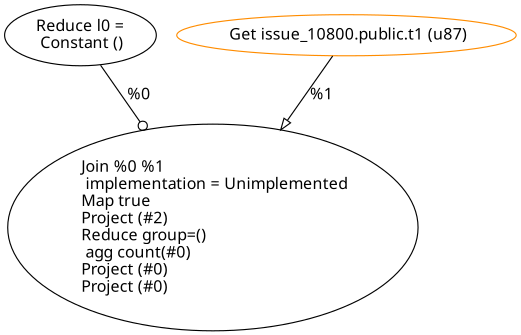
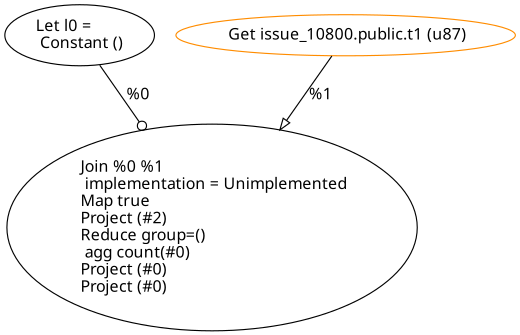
(80, 35) -> (80, 35)
